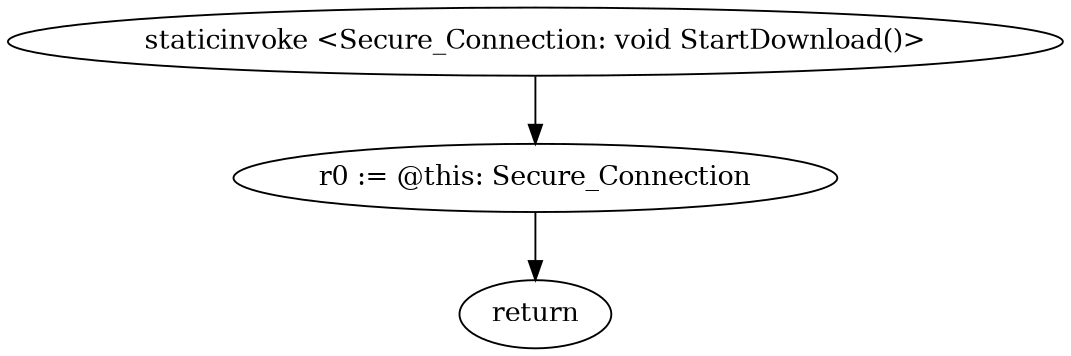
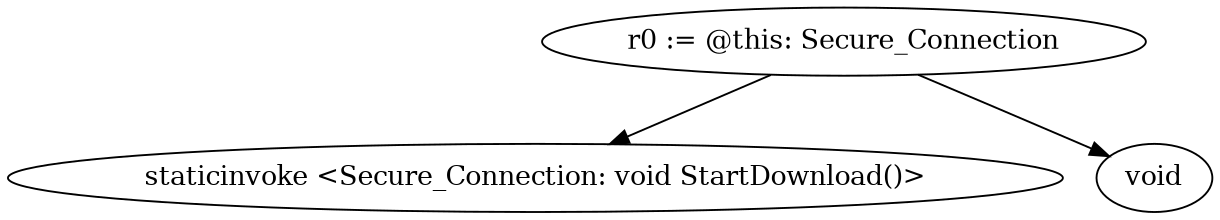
(535, 101) -> (699, 106)
(535, 314) -> (1154, 178)
